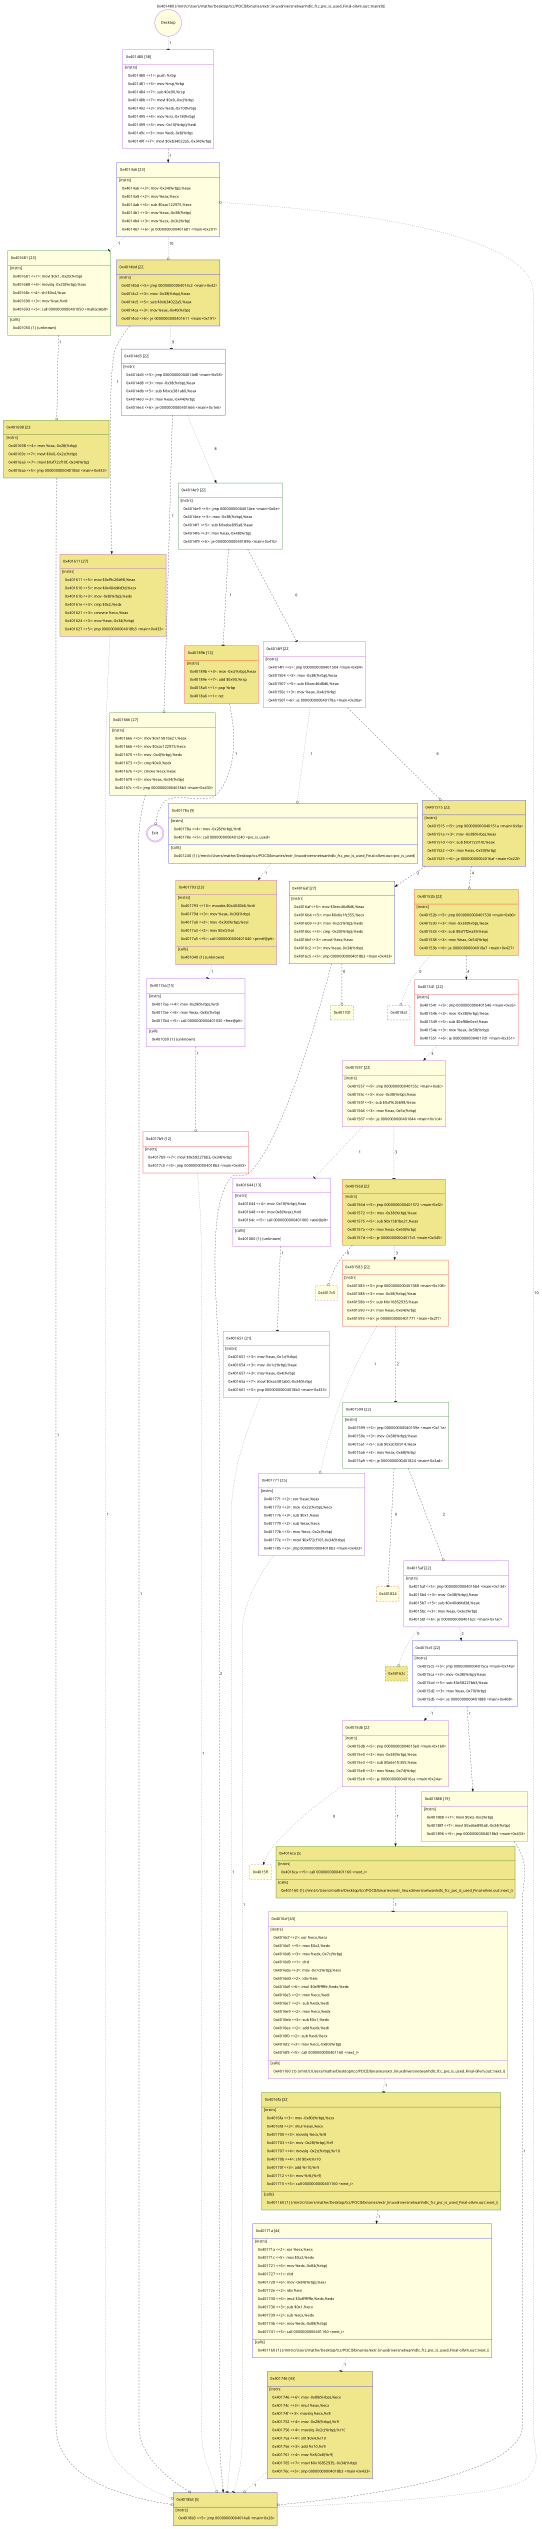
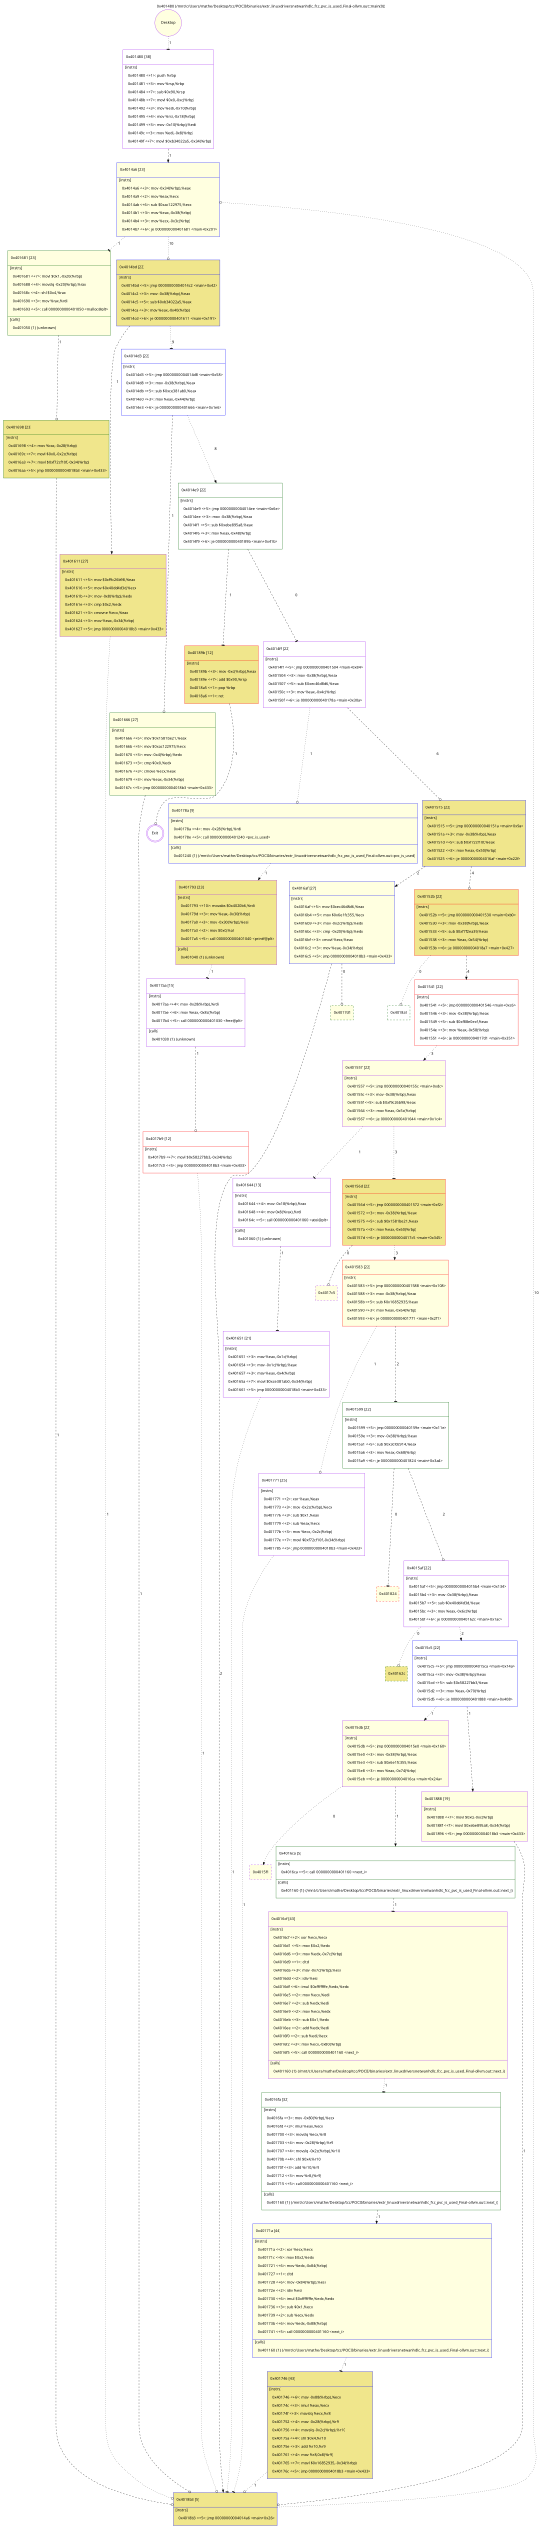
(396, 1872) -> (396, 1872)
(381, 2151) -> (381, 2151)
